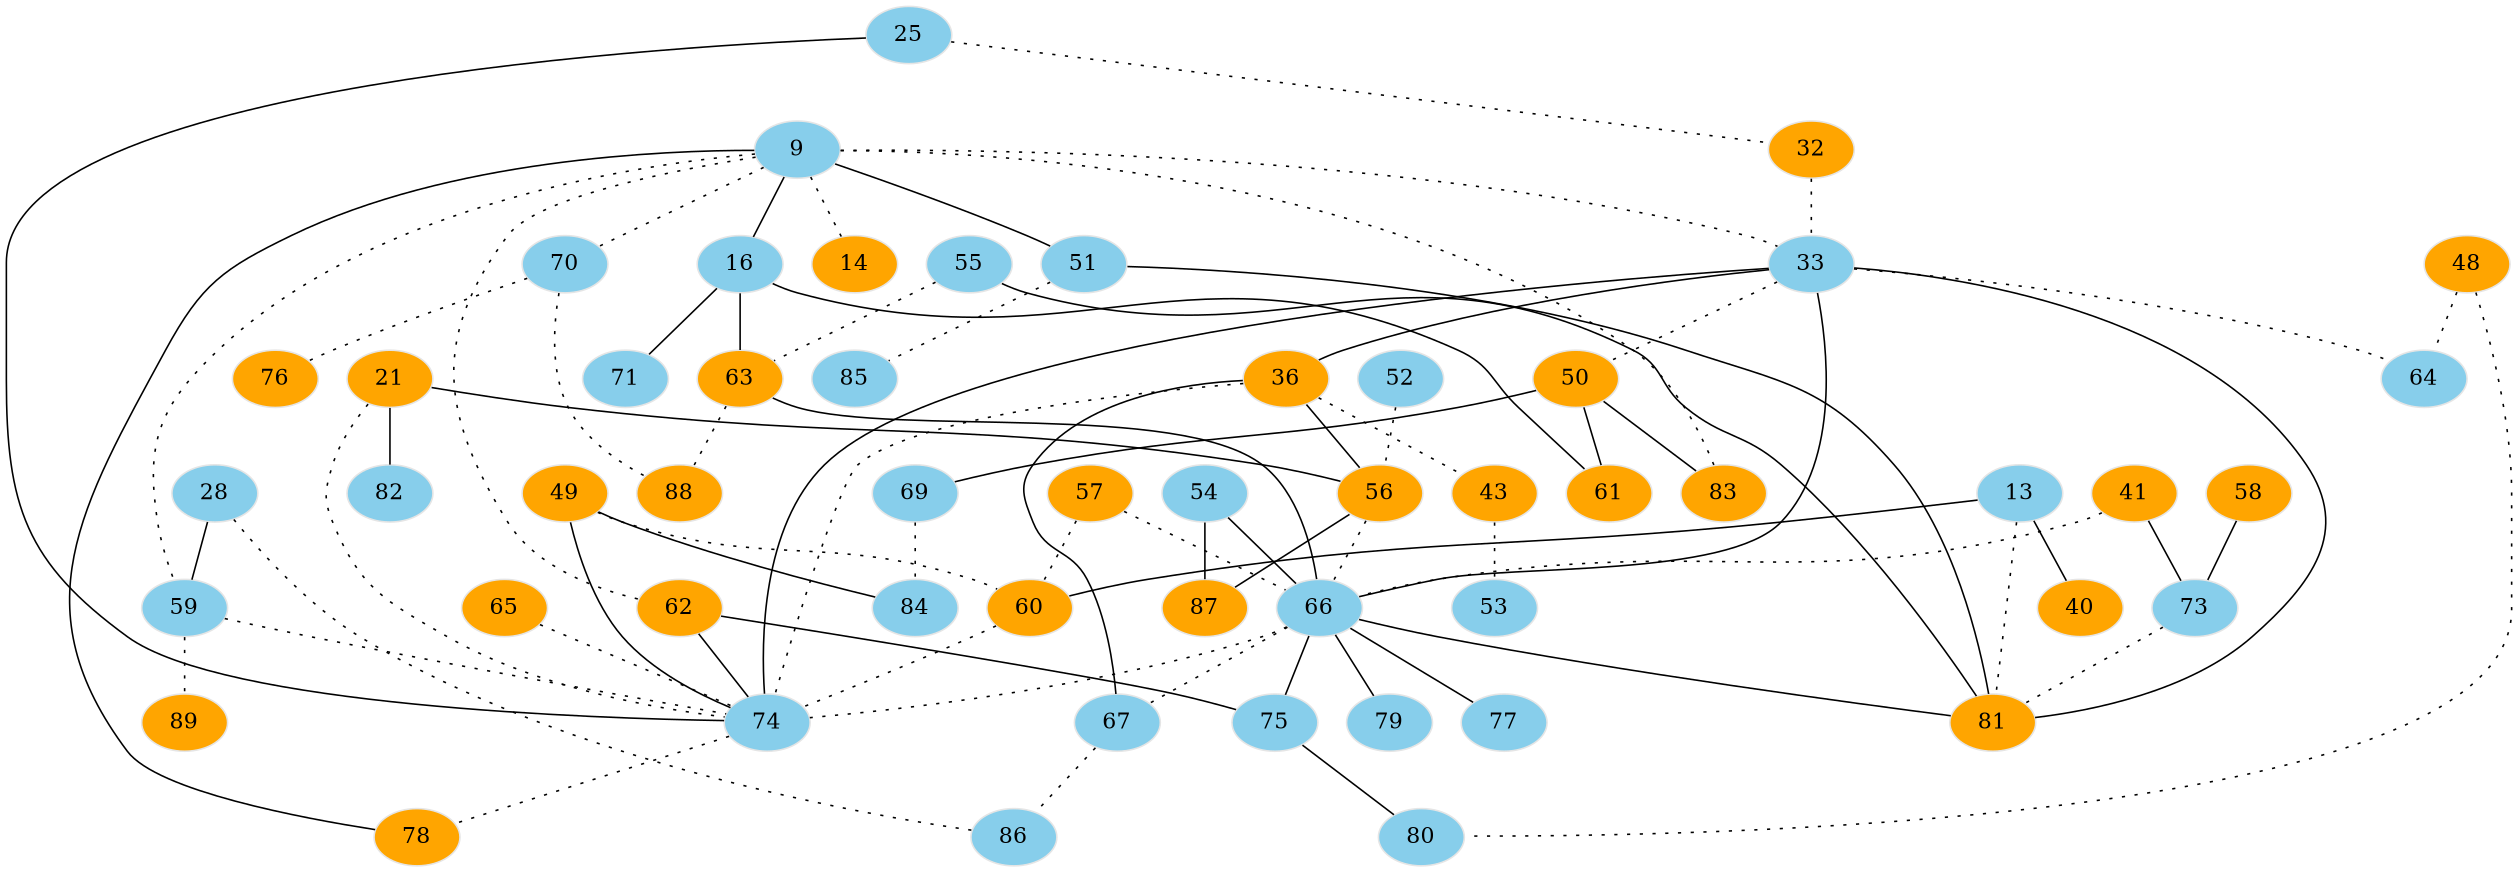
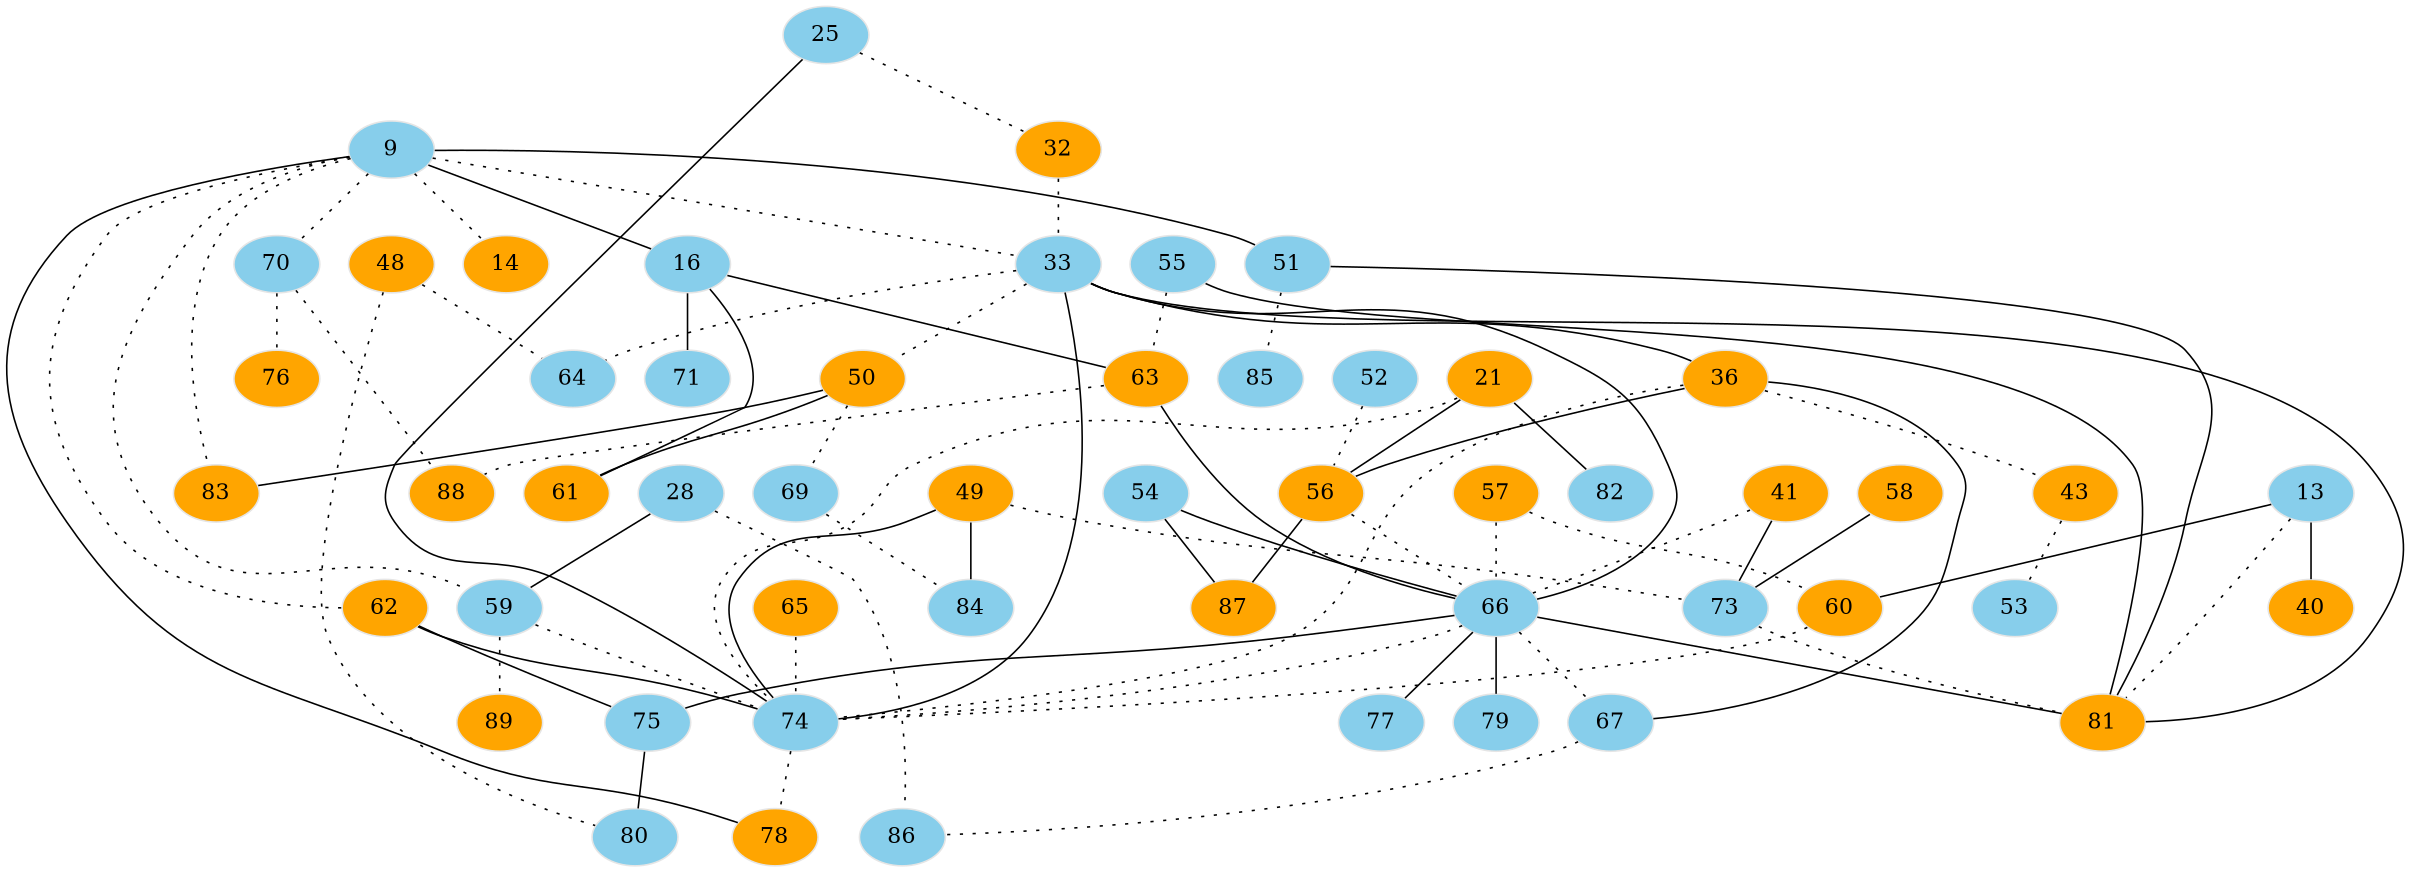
(1245, 436) -> (829, 436)
(797, 551) -> (1380, 559)
